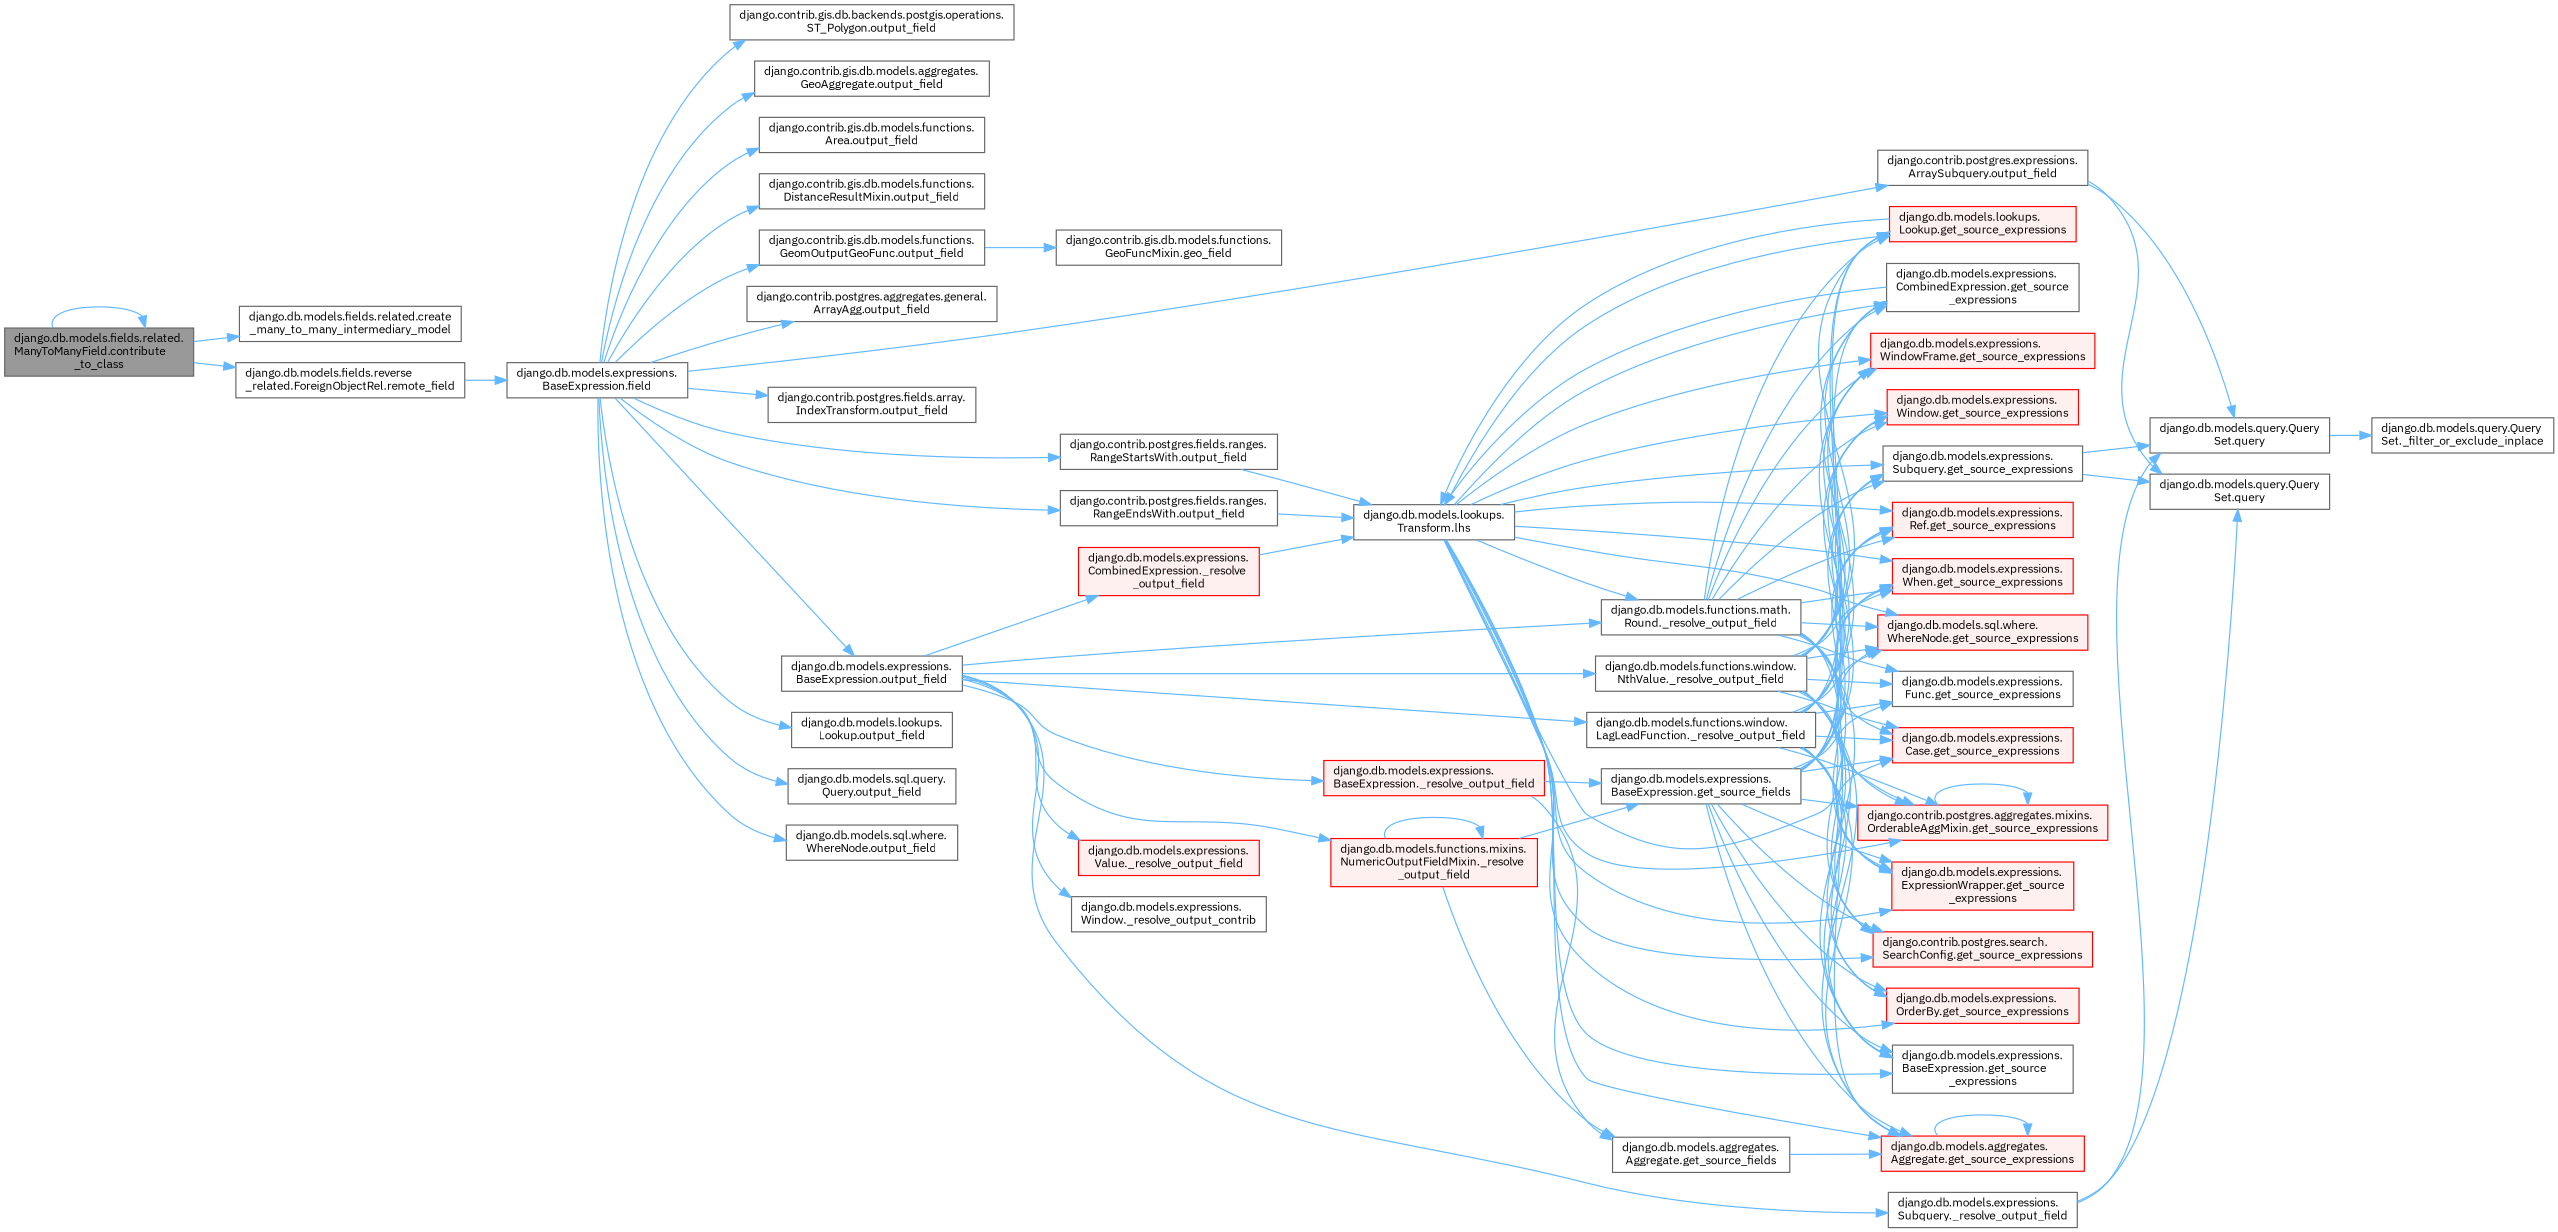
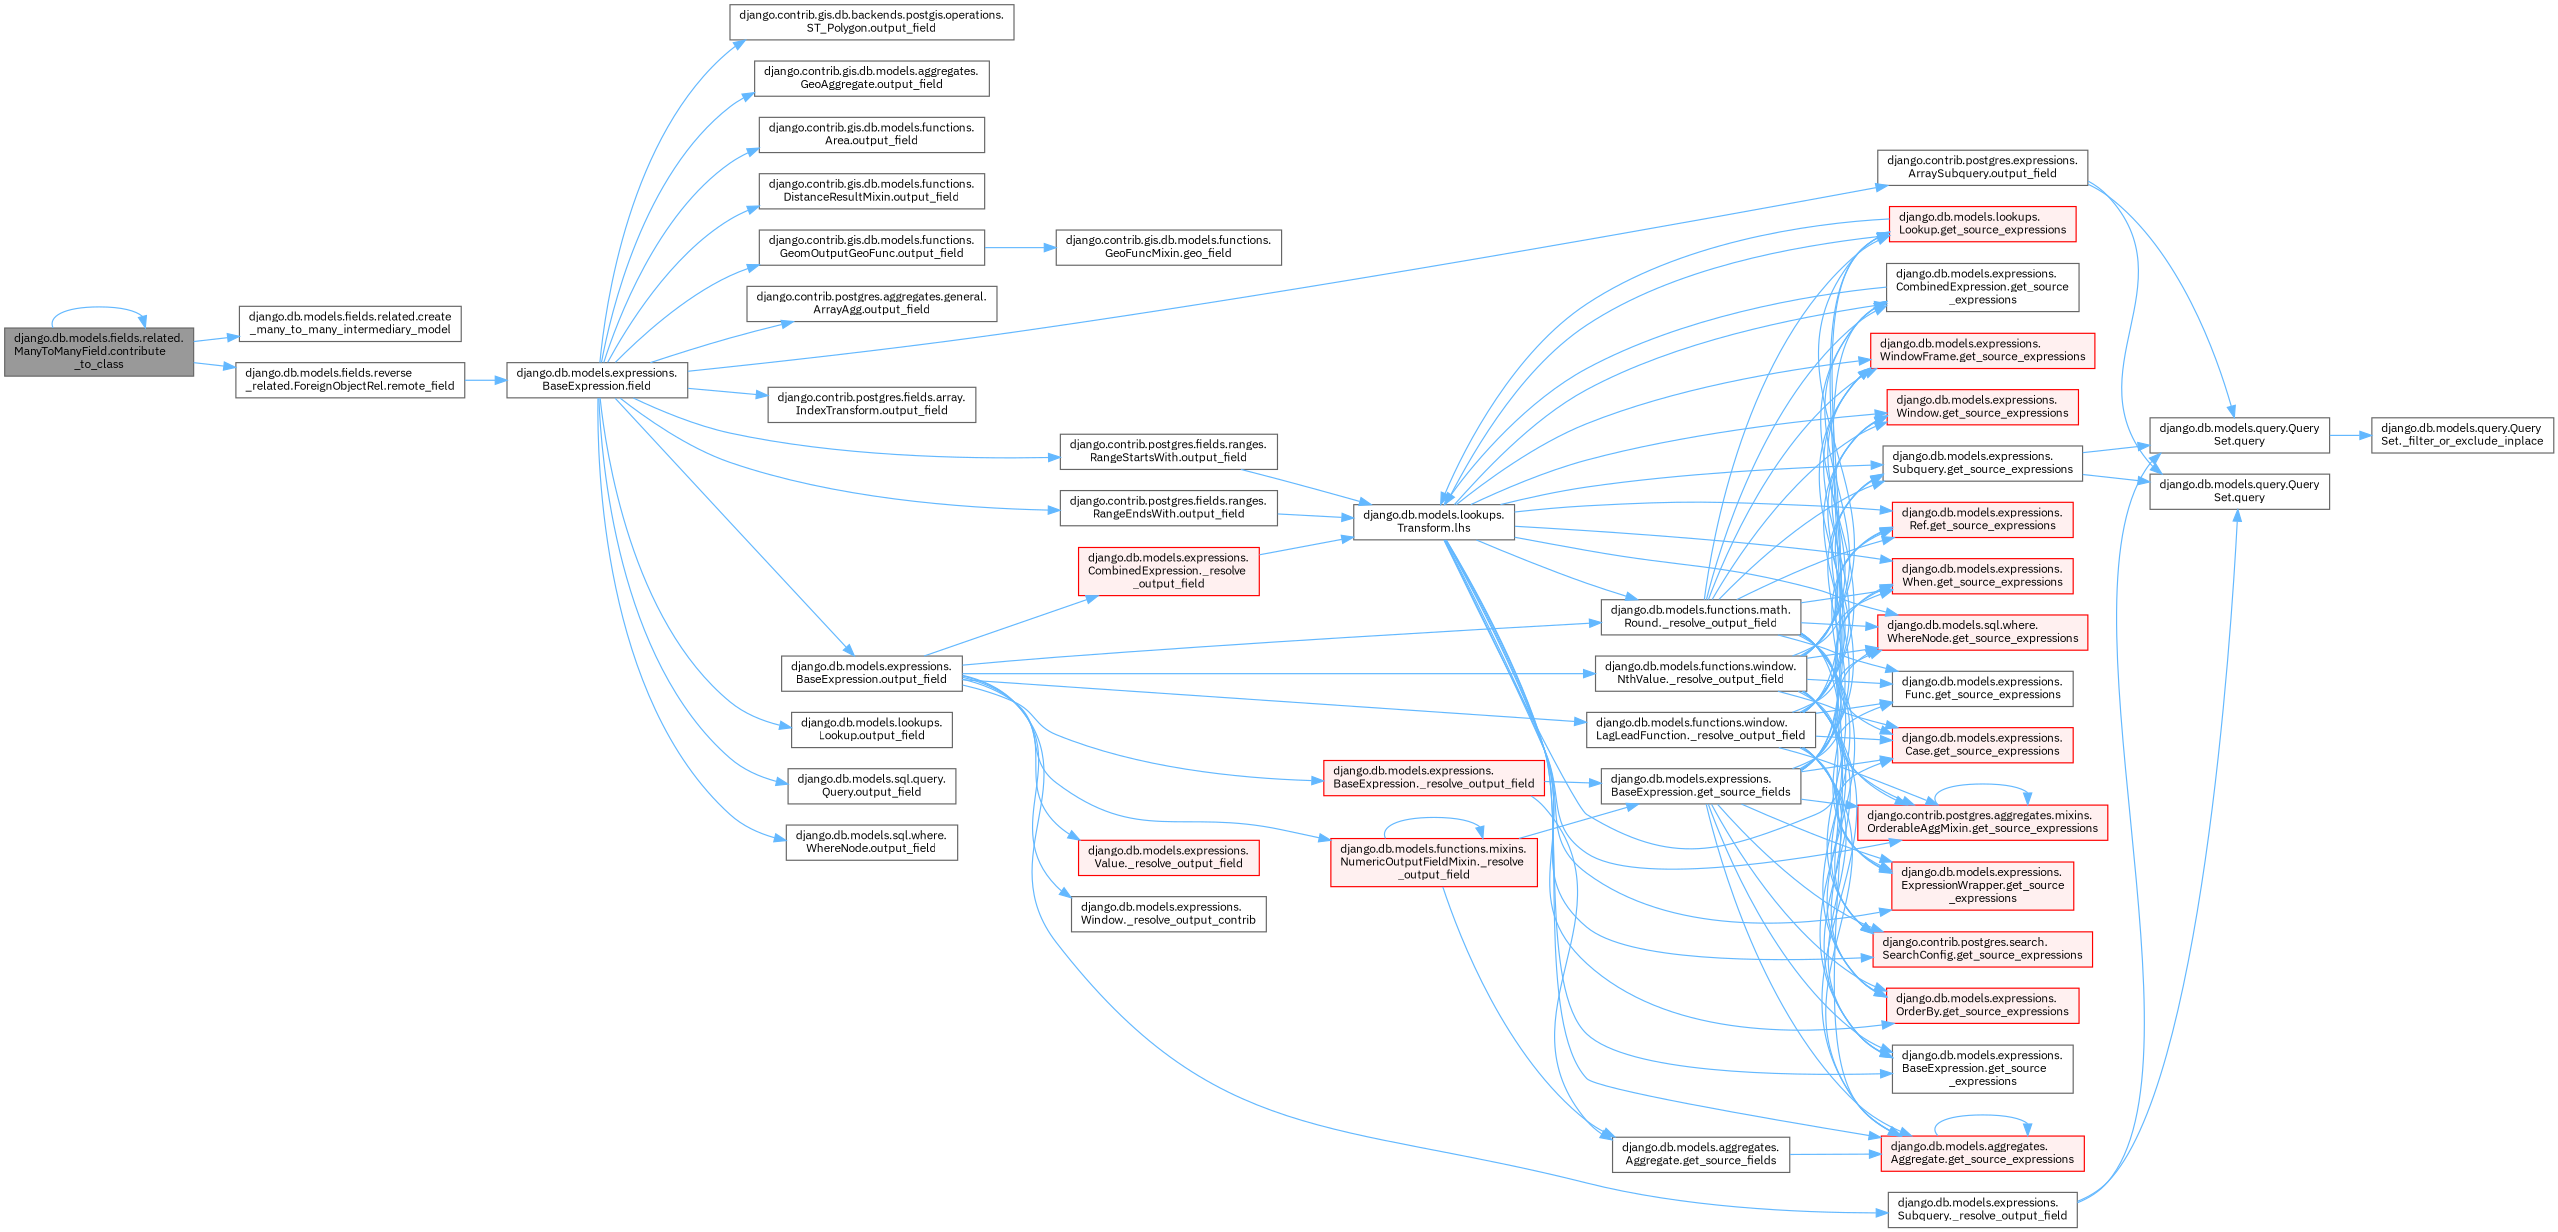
none -> (1836, 814)
